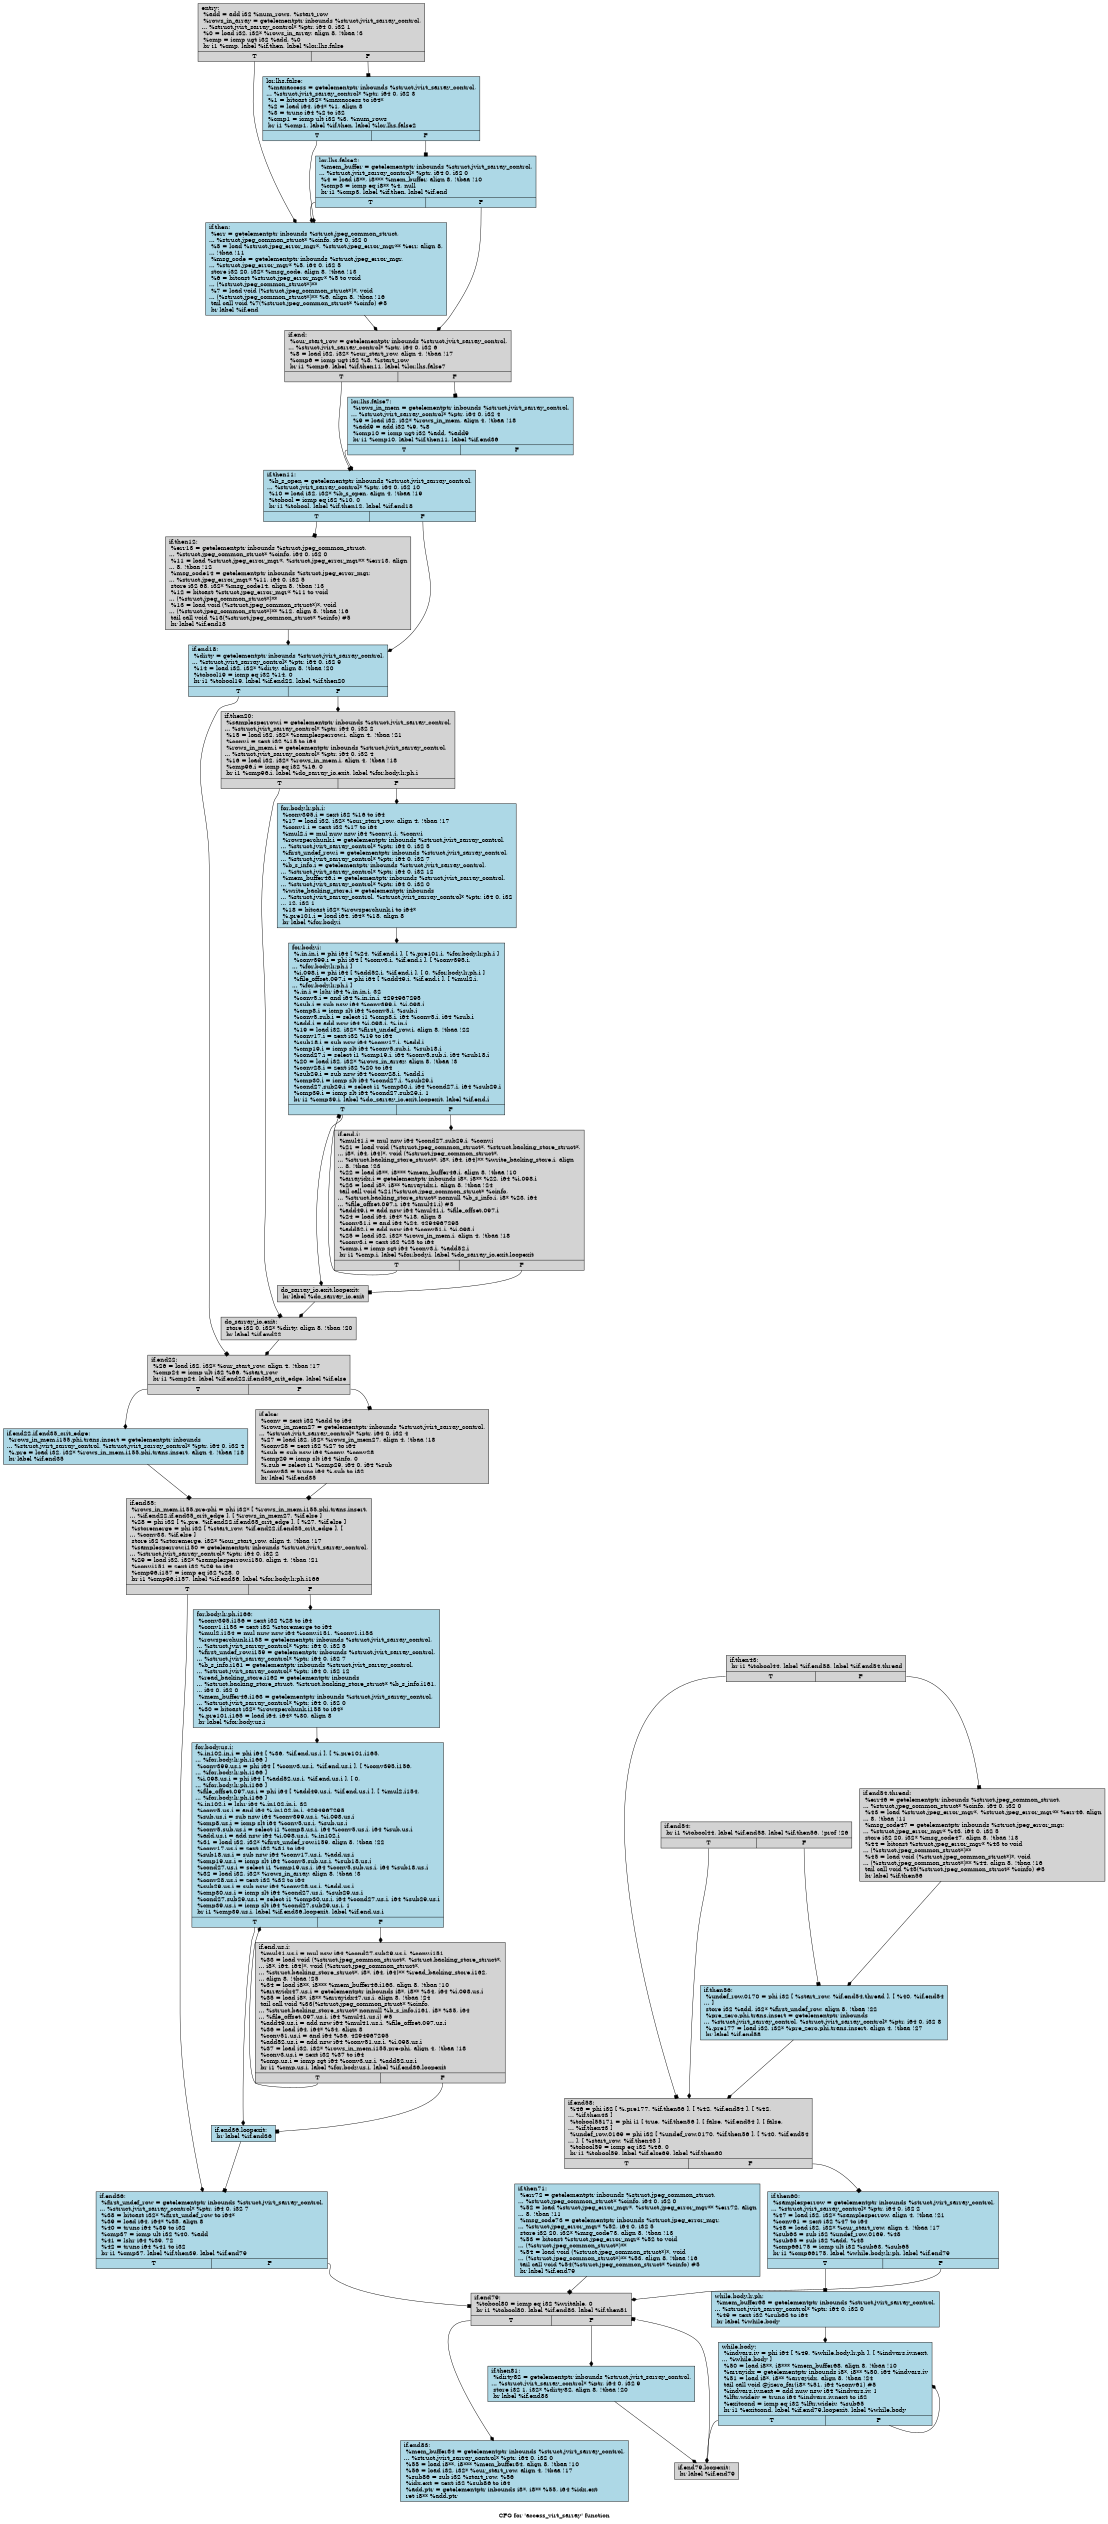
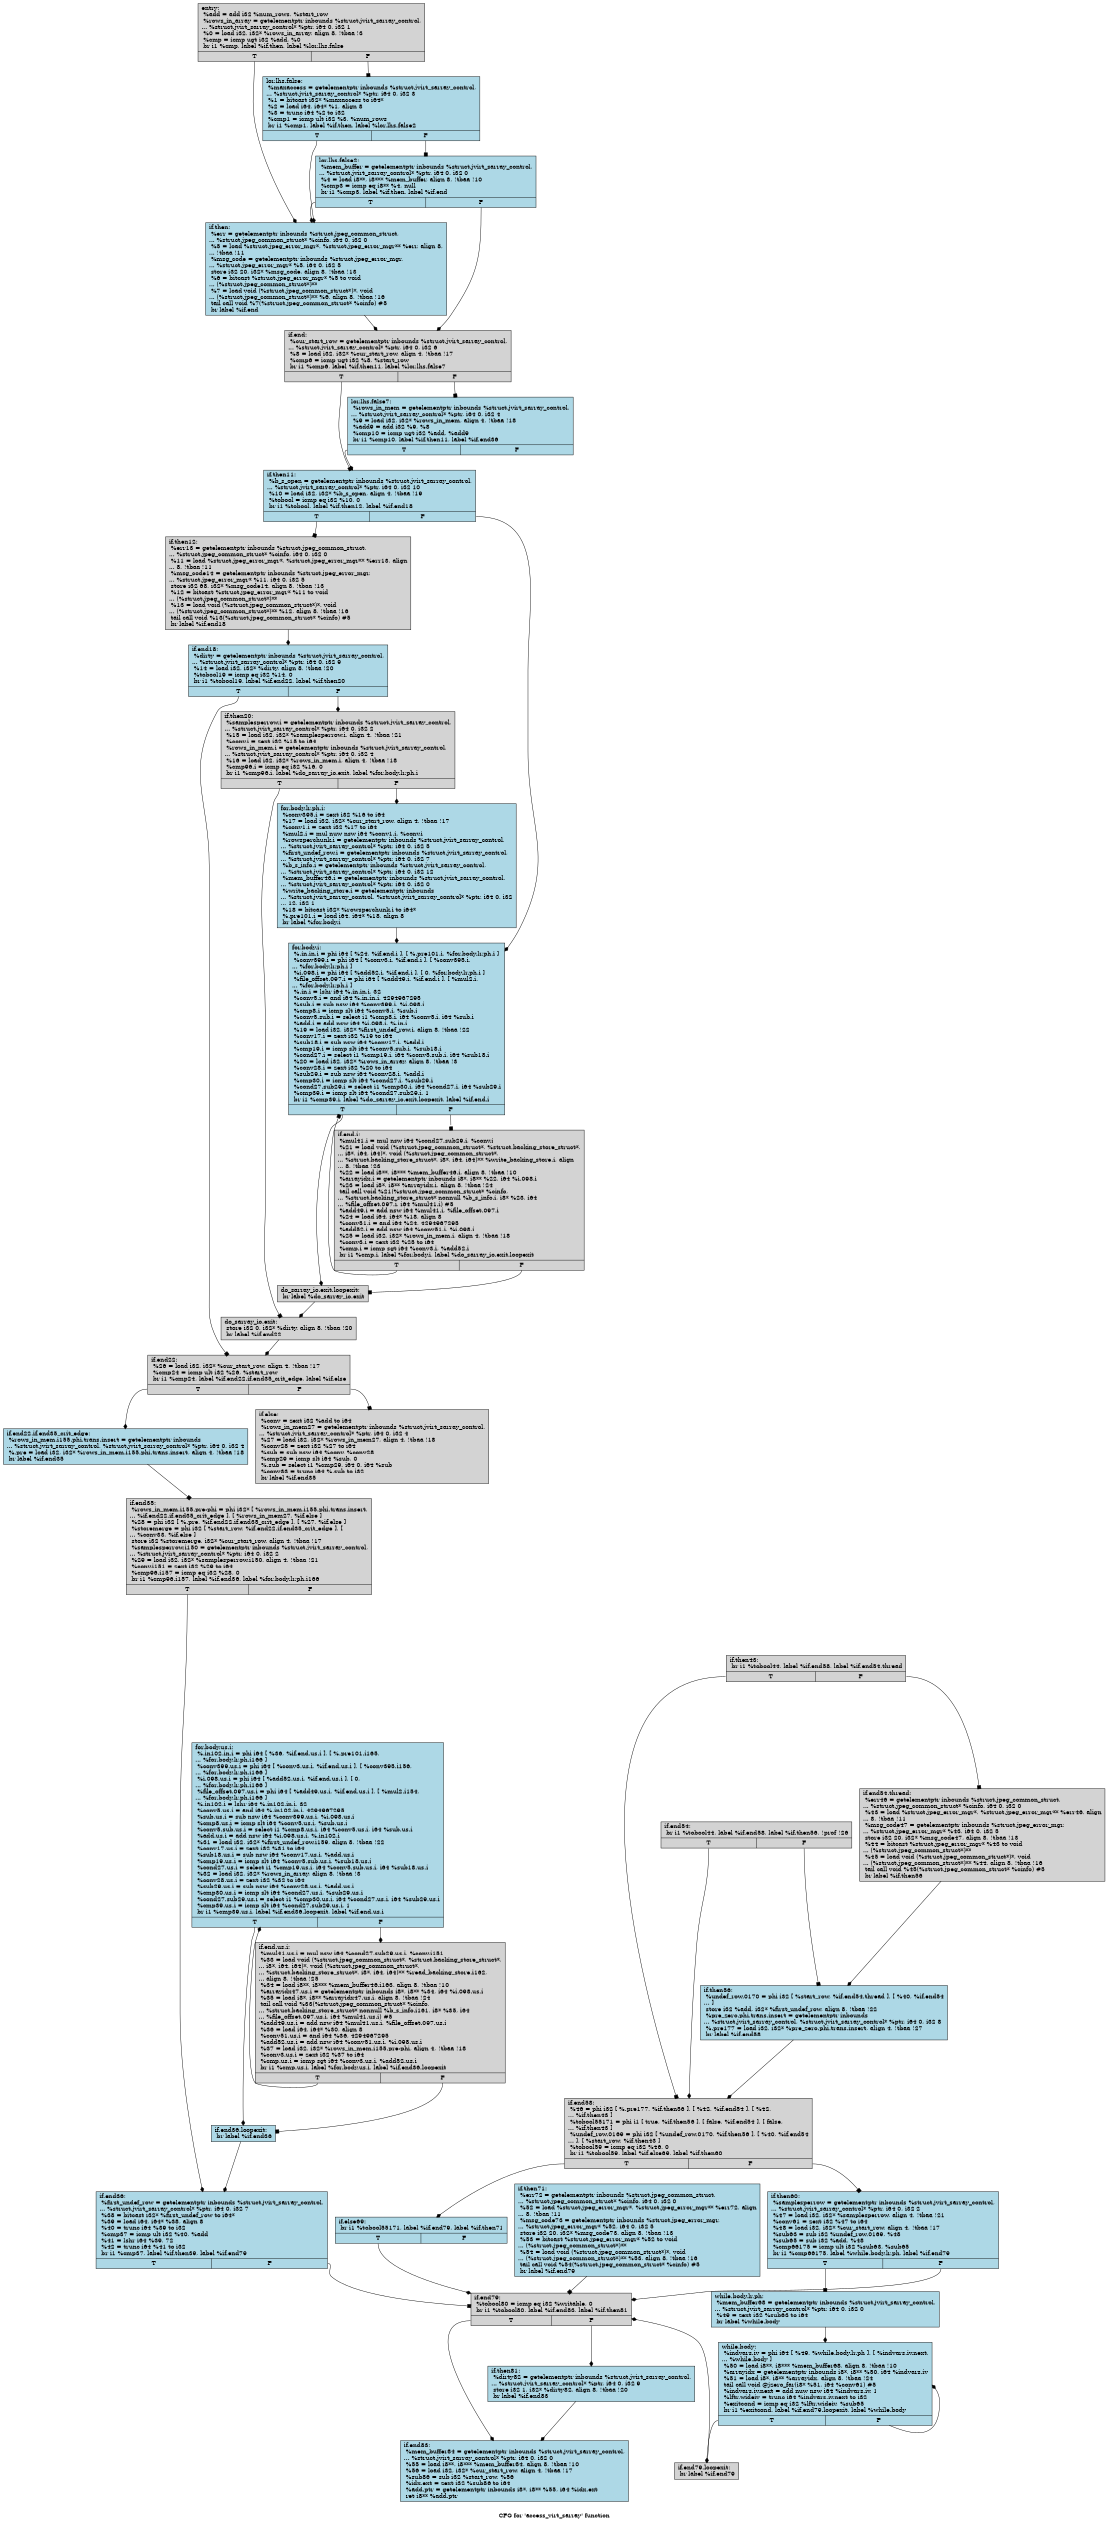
(191, 567) -> (191, 567)
(430, 592) -> (528, 720)
(451, 1120) -> (451, 1120)
(214, 1373) -> (214, 1373)
(309, 1459) -> (308, 1459)
(319, 1490) -> none
(316, 1669) -> none
(311, 2030) -> (311, 2030)
(233, 2165) -> (233, 2165)
none -> (421, 2230)
(707, 2369) -> (707, 2369)
(653, 2431) -> (560, 2419)
